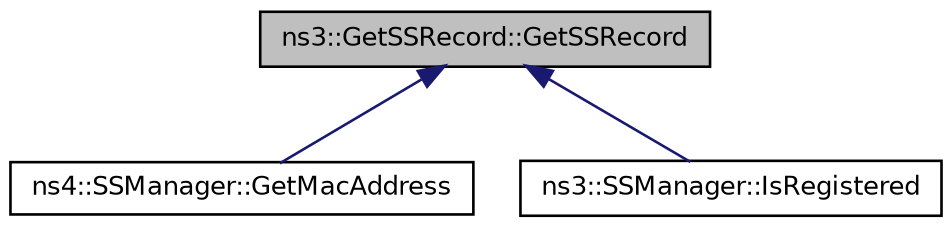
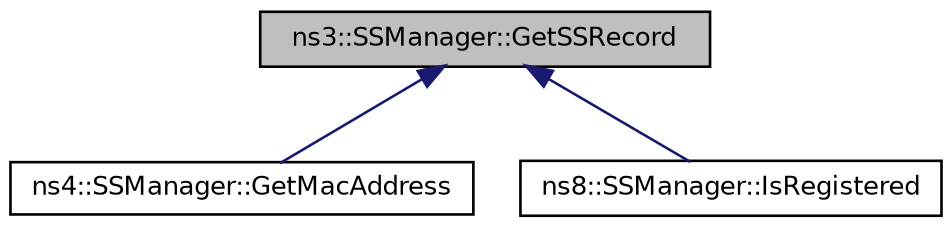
(485, 39) -> (485, 39)
(731, 188) -> (731, 188)
